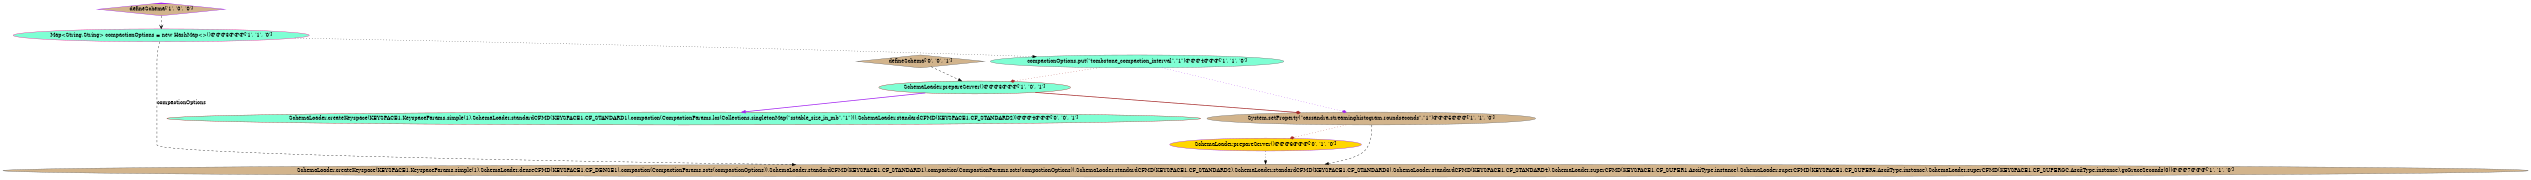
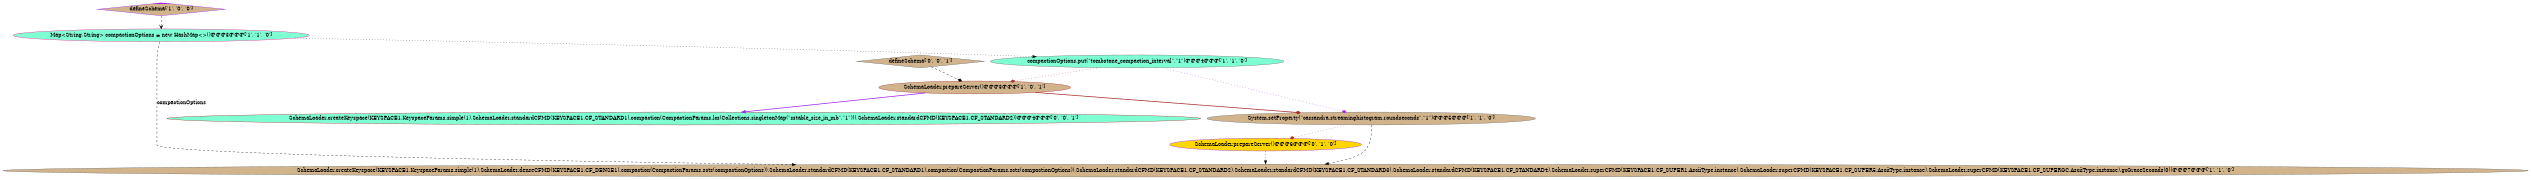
(945, 73) -> (945, 73)
(975, 87) -> (975, 87)
